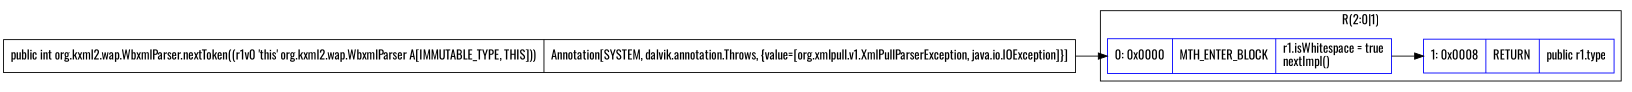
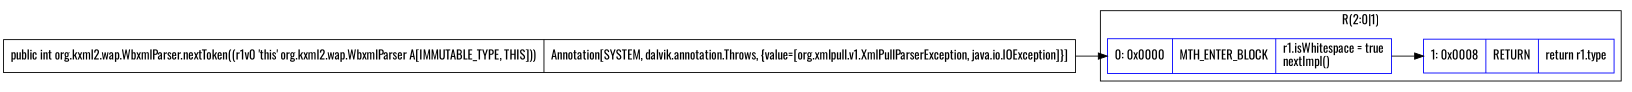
(1576, 56) -> (1576, 56)
